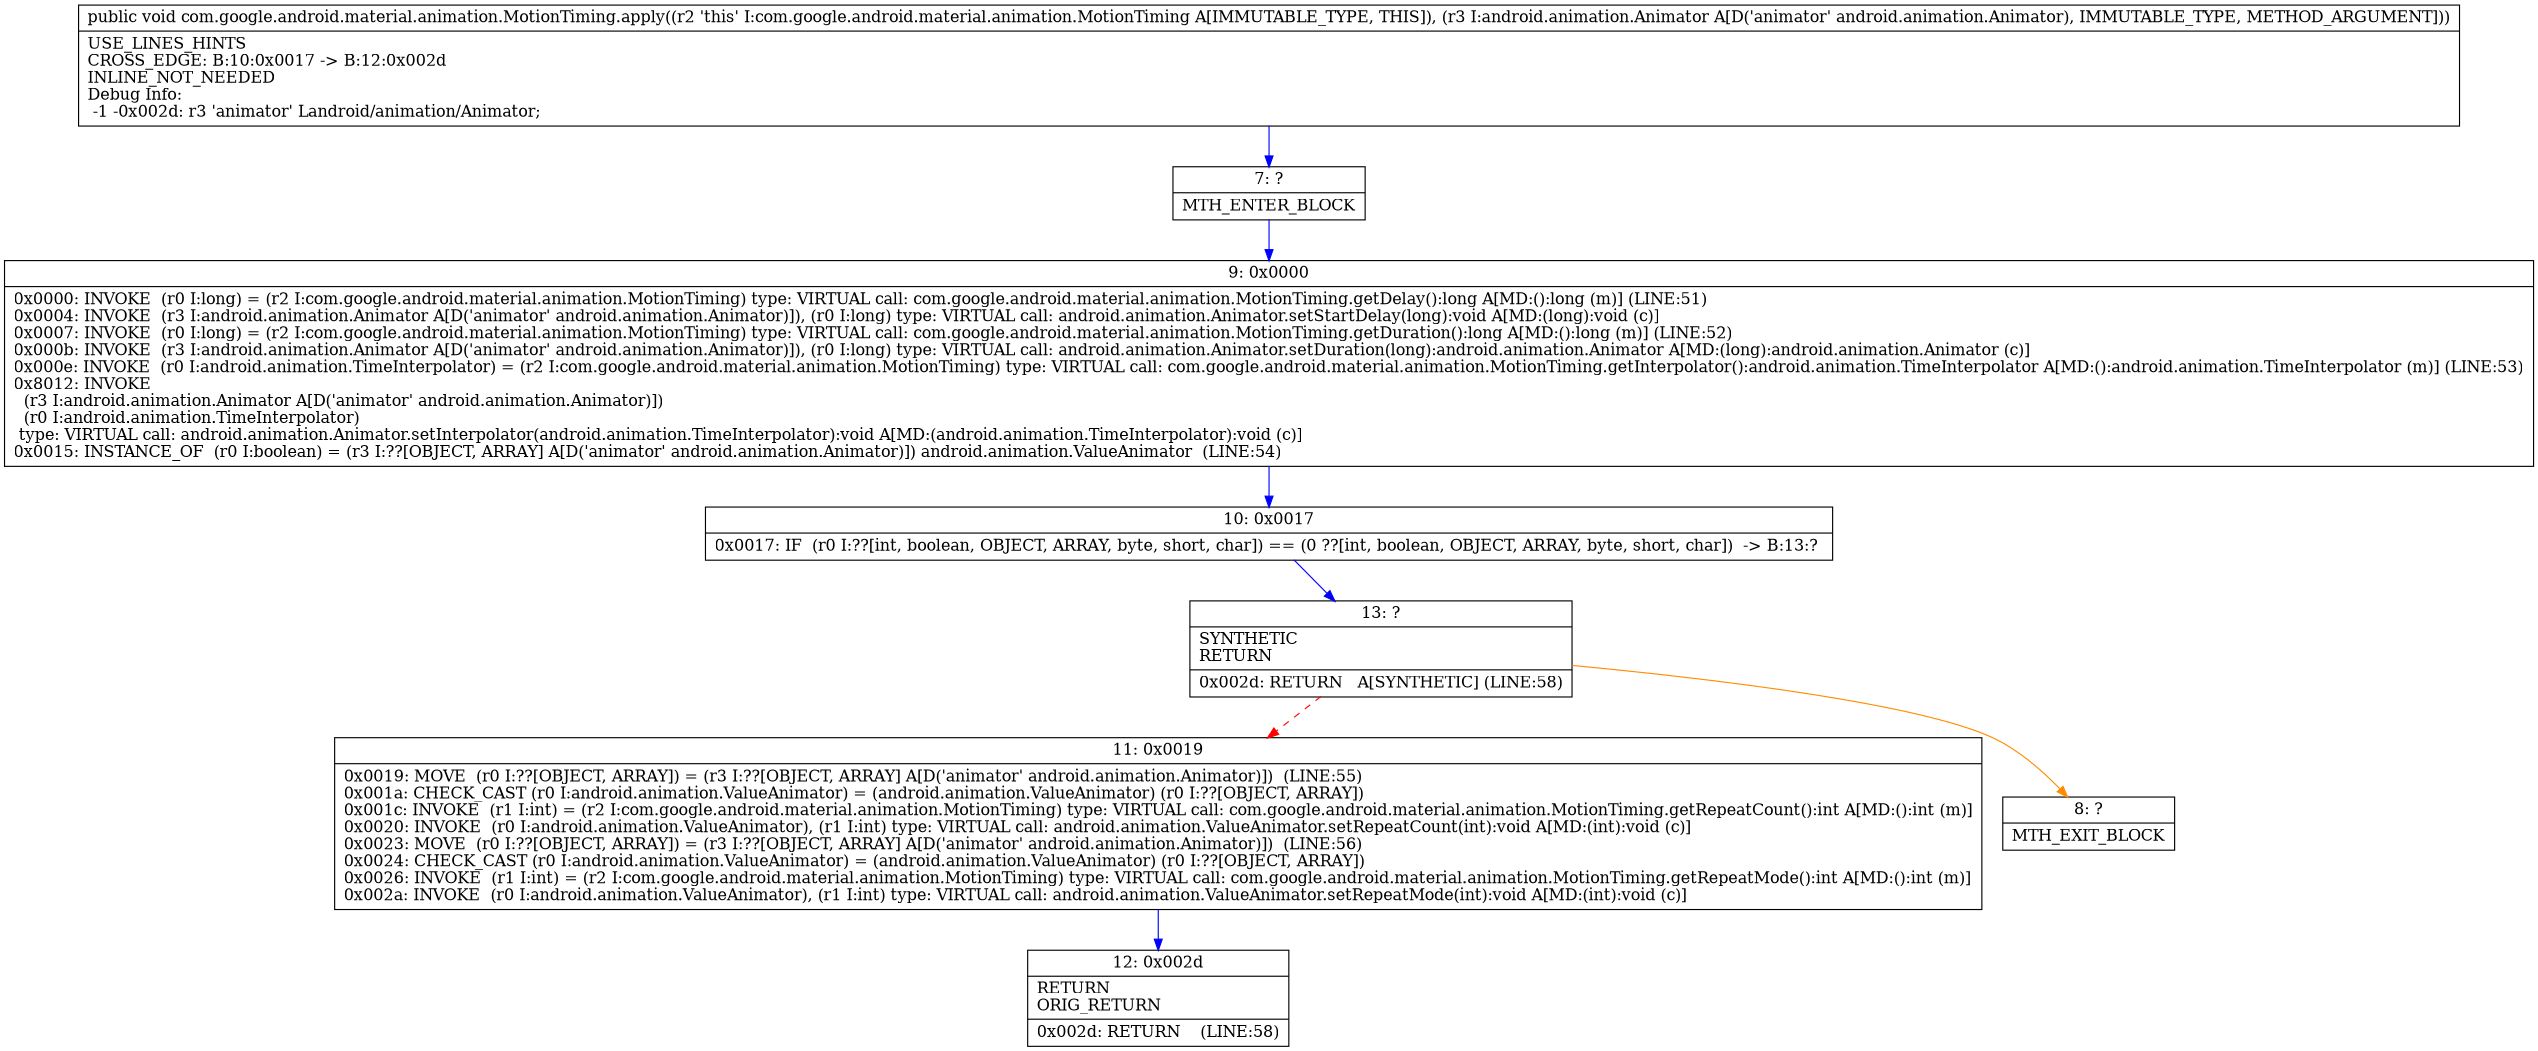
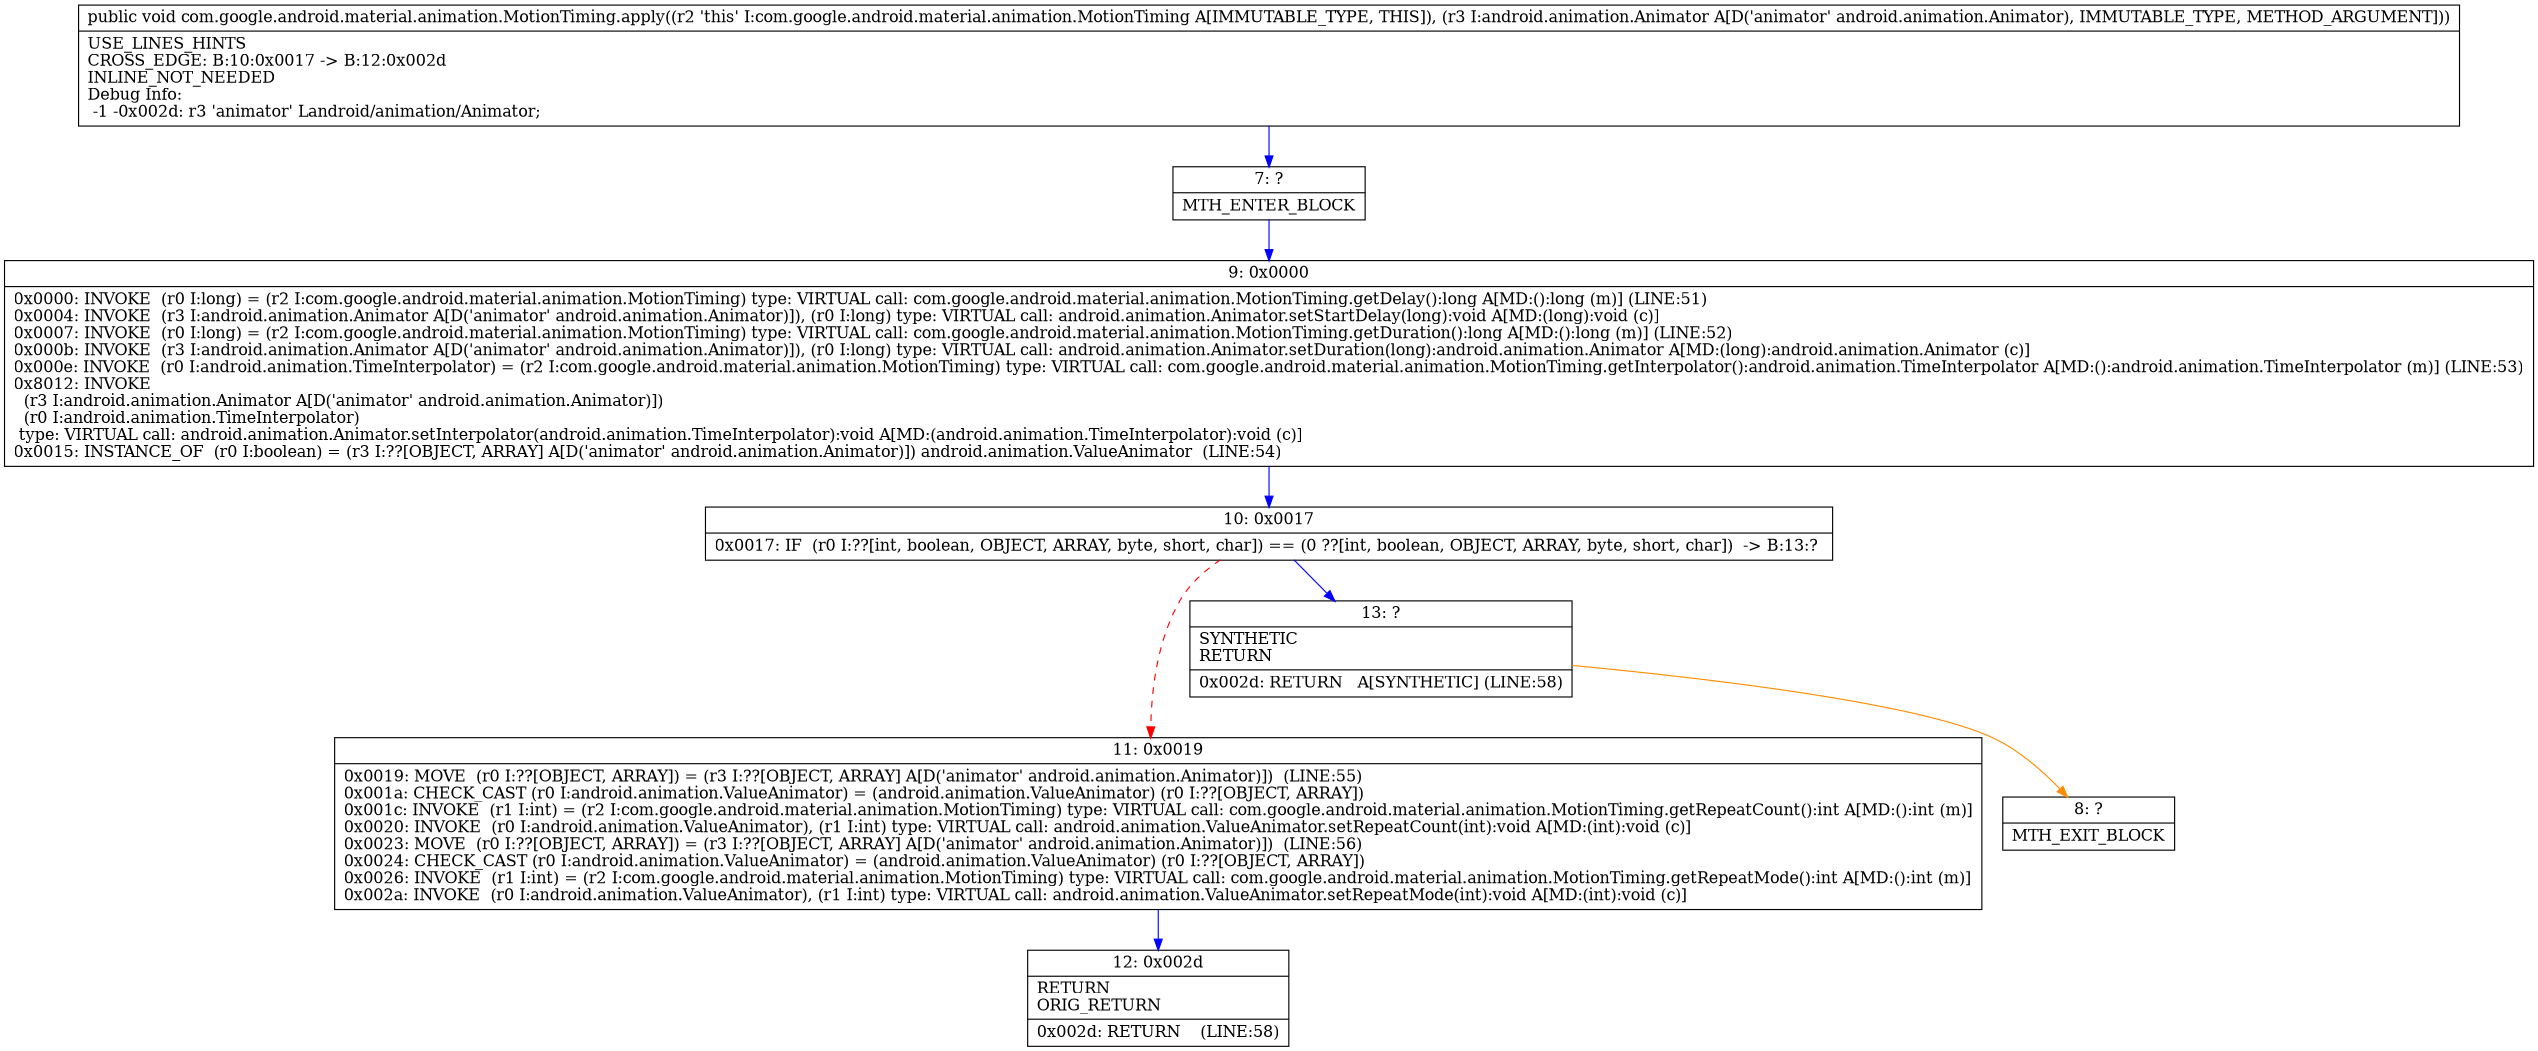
(1299, 714) -> (1165, 634)
